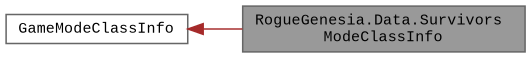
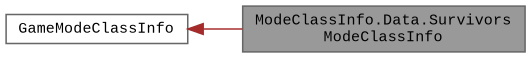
(384, 29) -> (384, 29)
